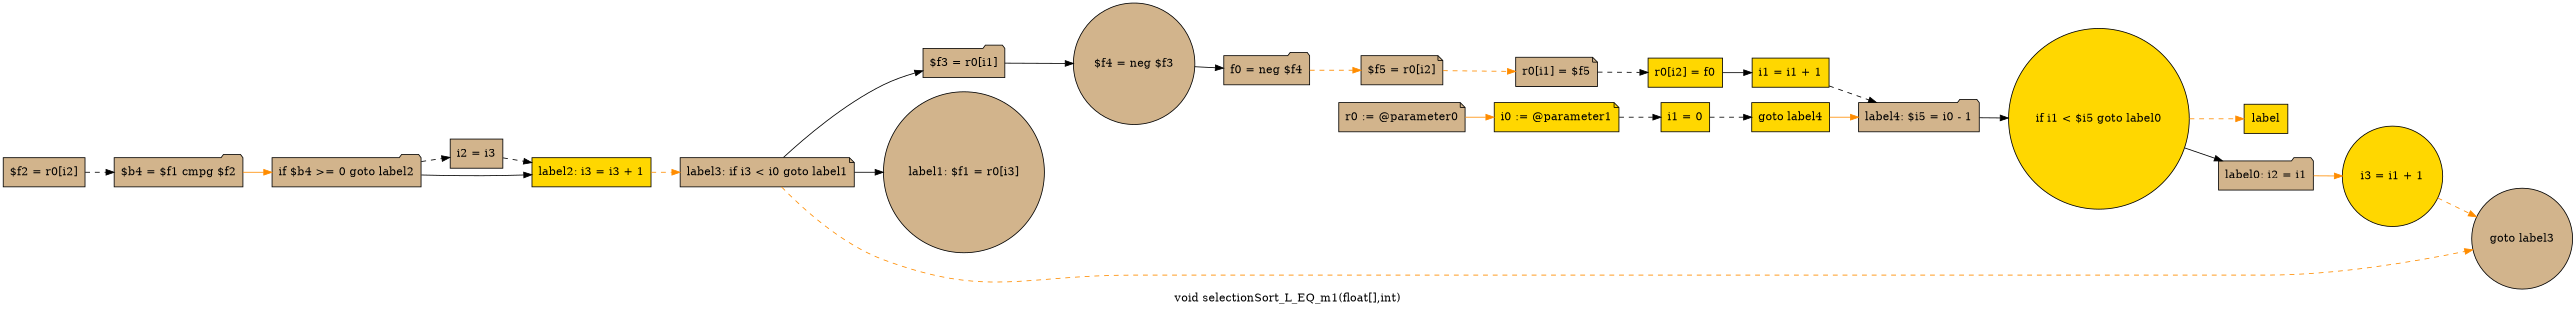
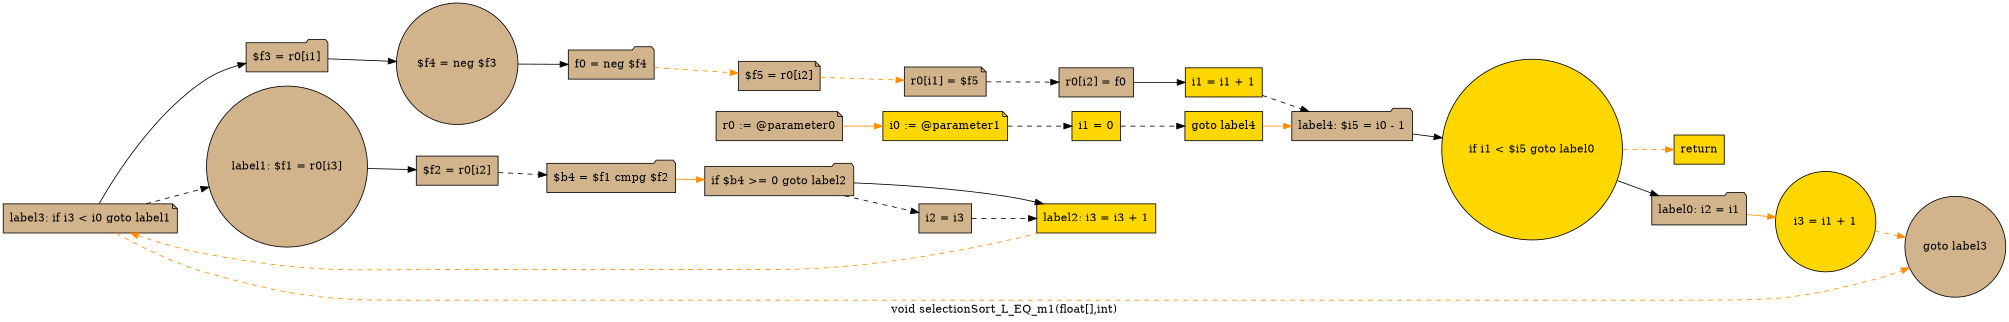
(1685, 73) -> (1096, 82)
(2266, 119) -> (1699, 150)
none -> (388, 169)
(865, 172) -> (174, 196)
